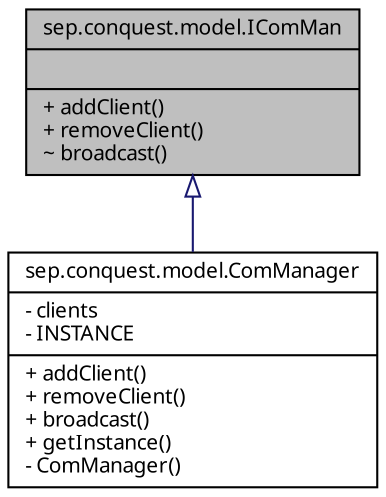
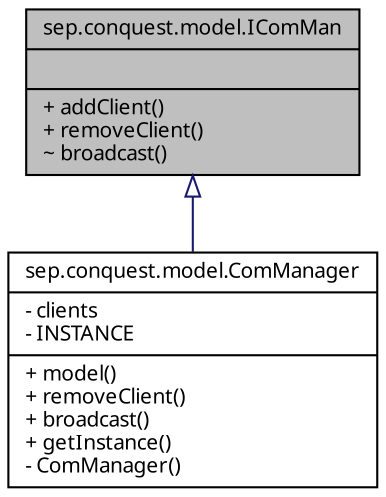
(86, 374) -> (71, 374)
